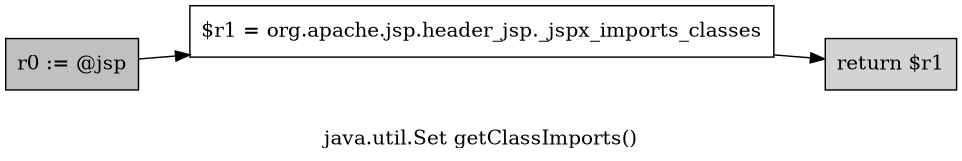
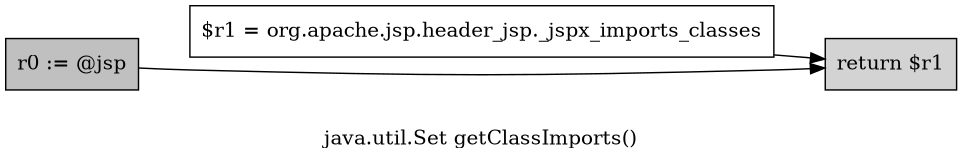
(157, 58) -> (474, 75)
